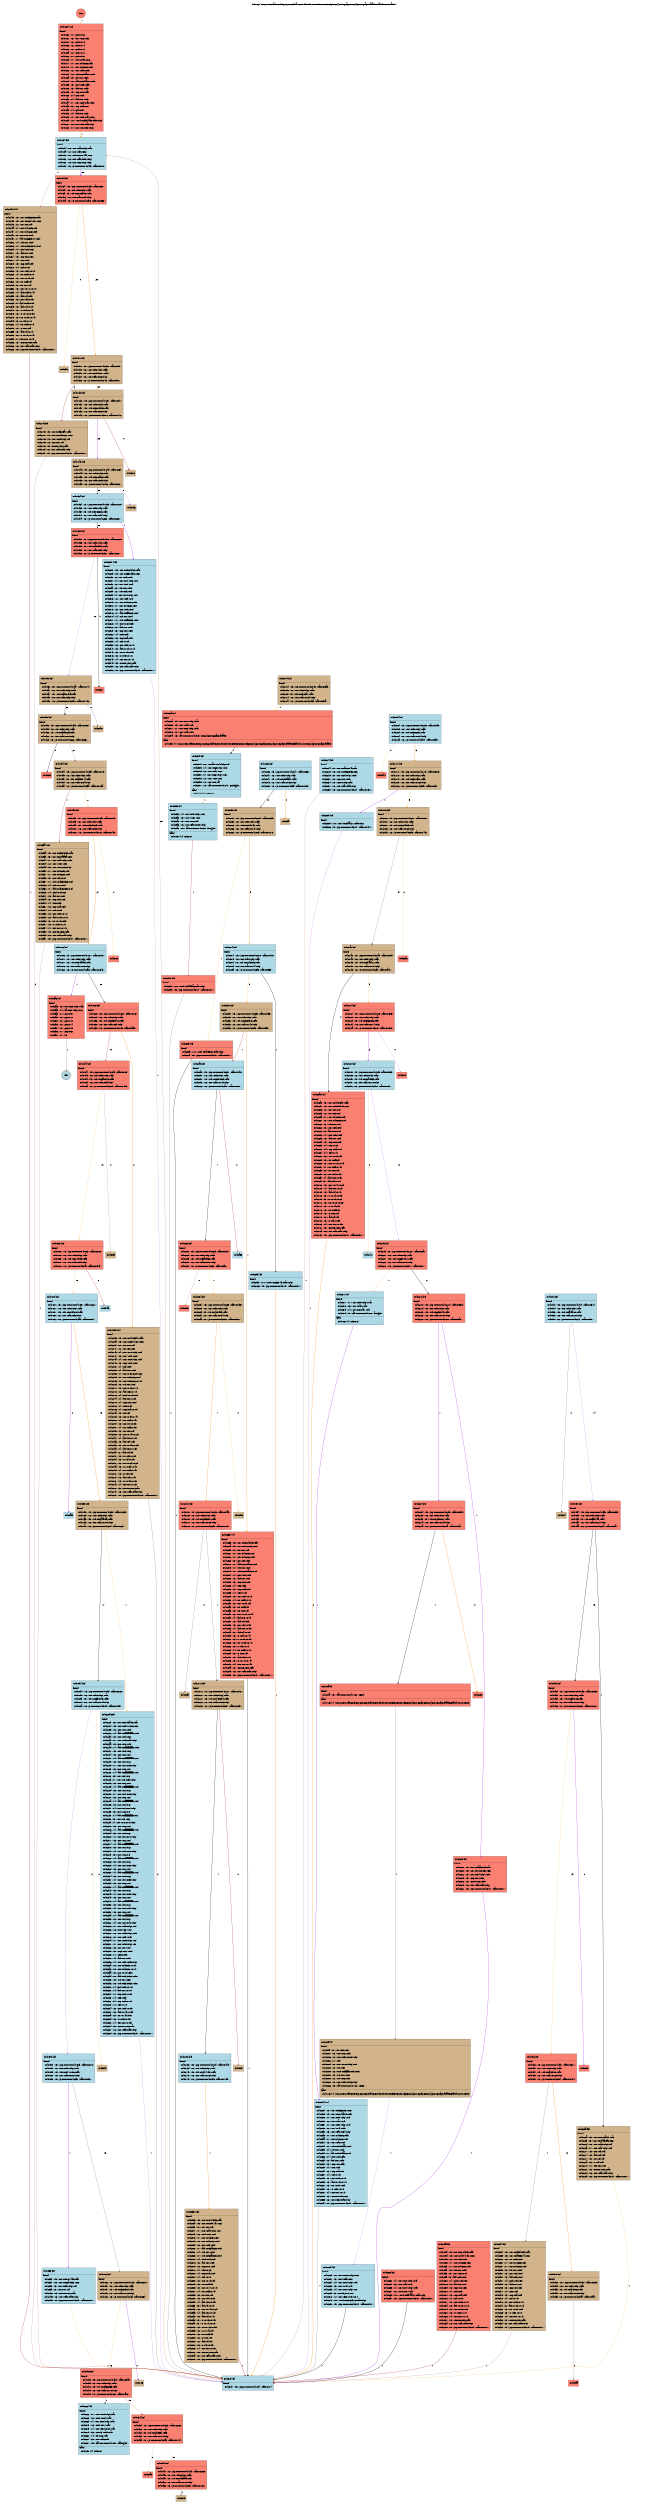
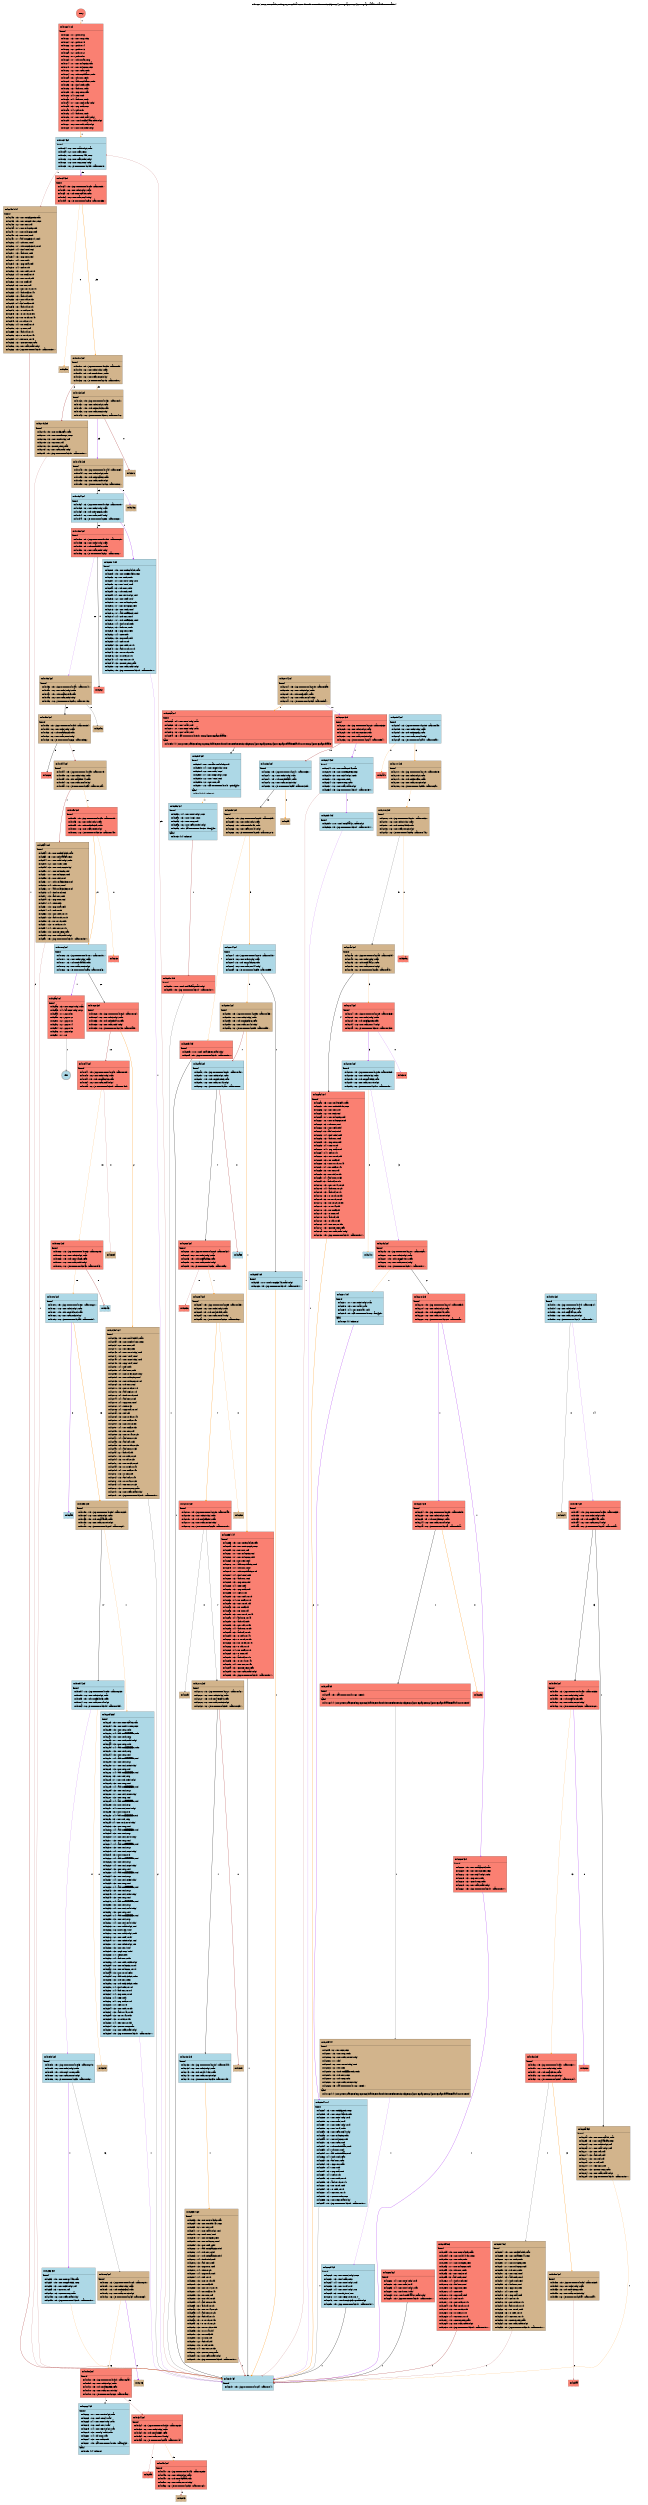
none -> (361, 729)
(380, 801) -> (346, 803)
